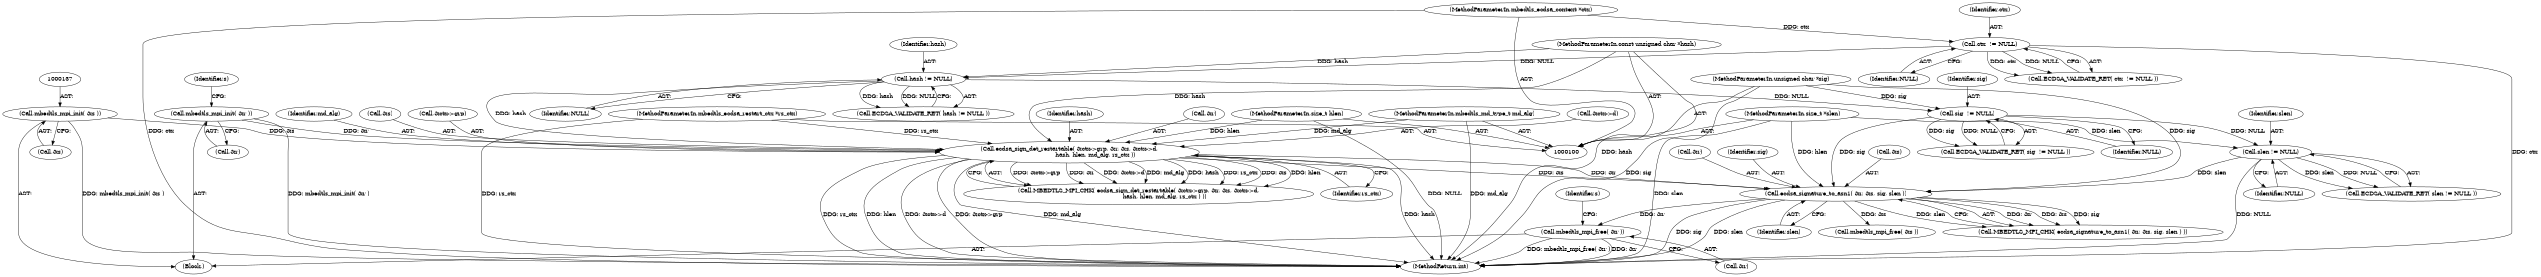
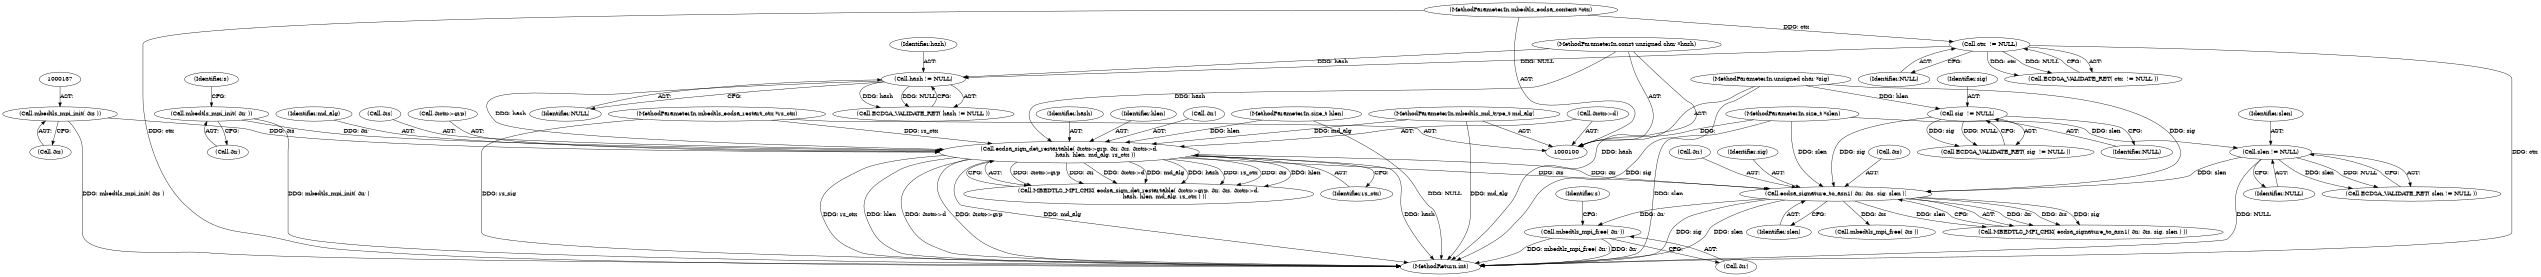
(1990, 10) -> none
(1447, 86) -> none
(1894, 97) -> (1894, 97)
none -> (1143, 114)
(2132, 120) -> none
(1445, 129) -> (1583, 132)
(1709, 131) -> (1709, 131)
(1813, 152) -> (1813, 152)
(499, 194) -> (499, 194)
(194, 267) -> none
